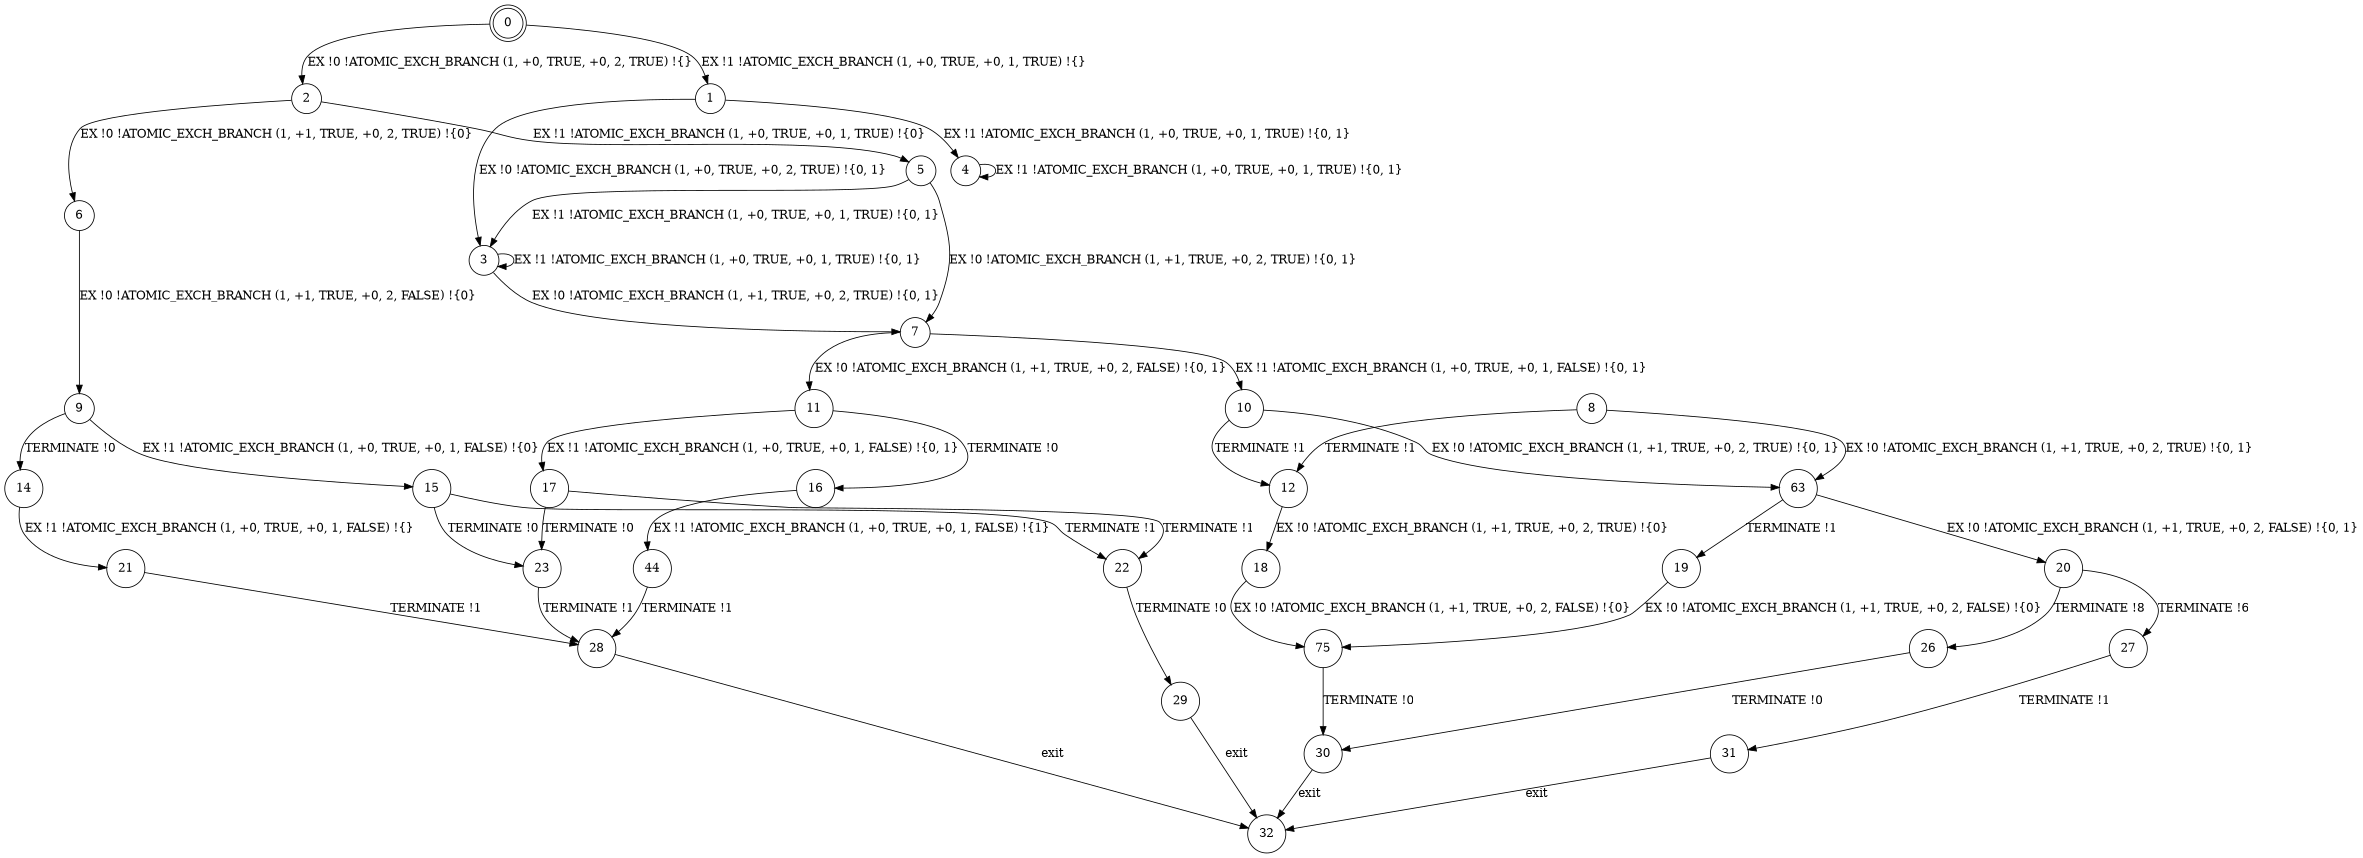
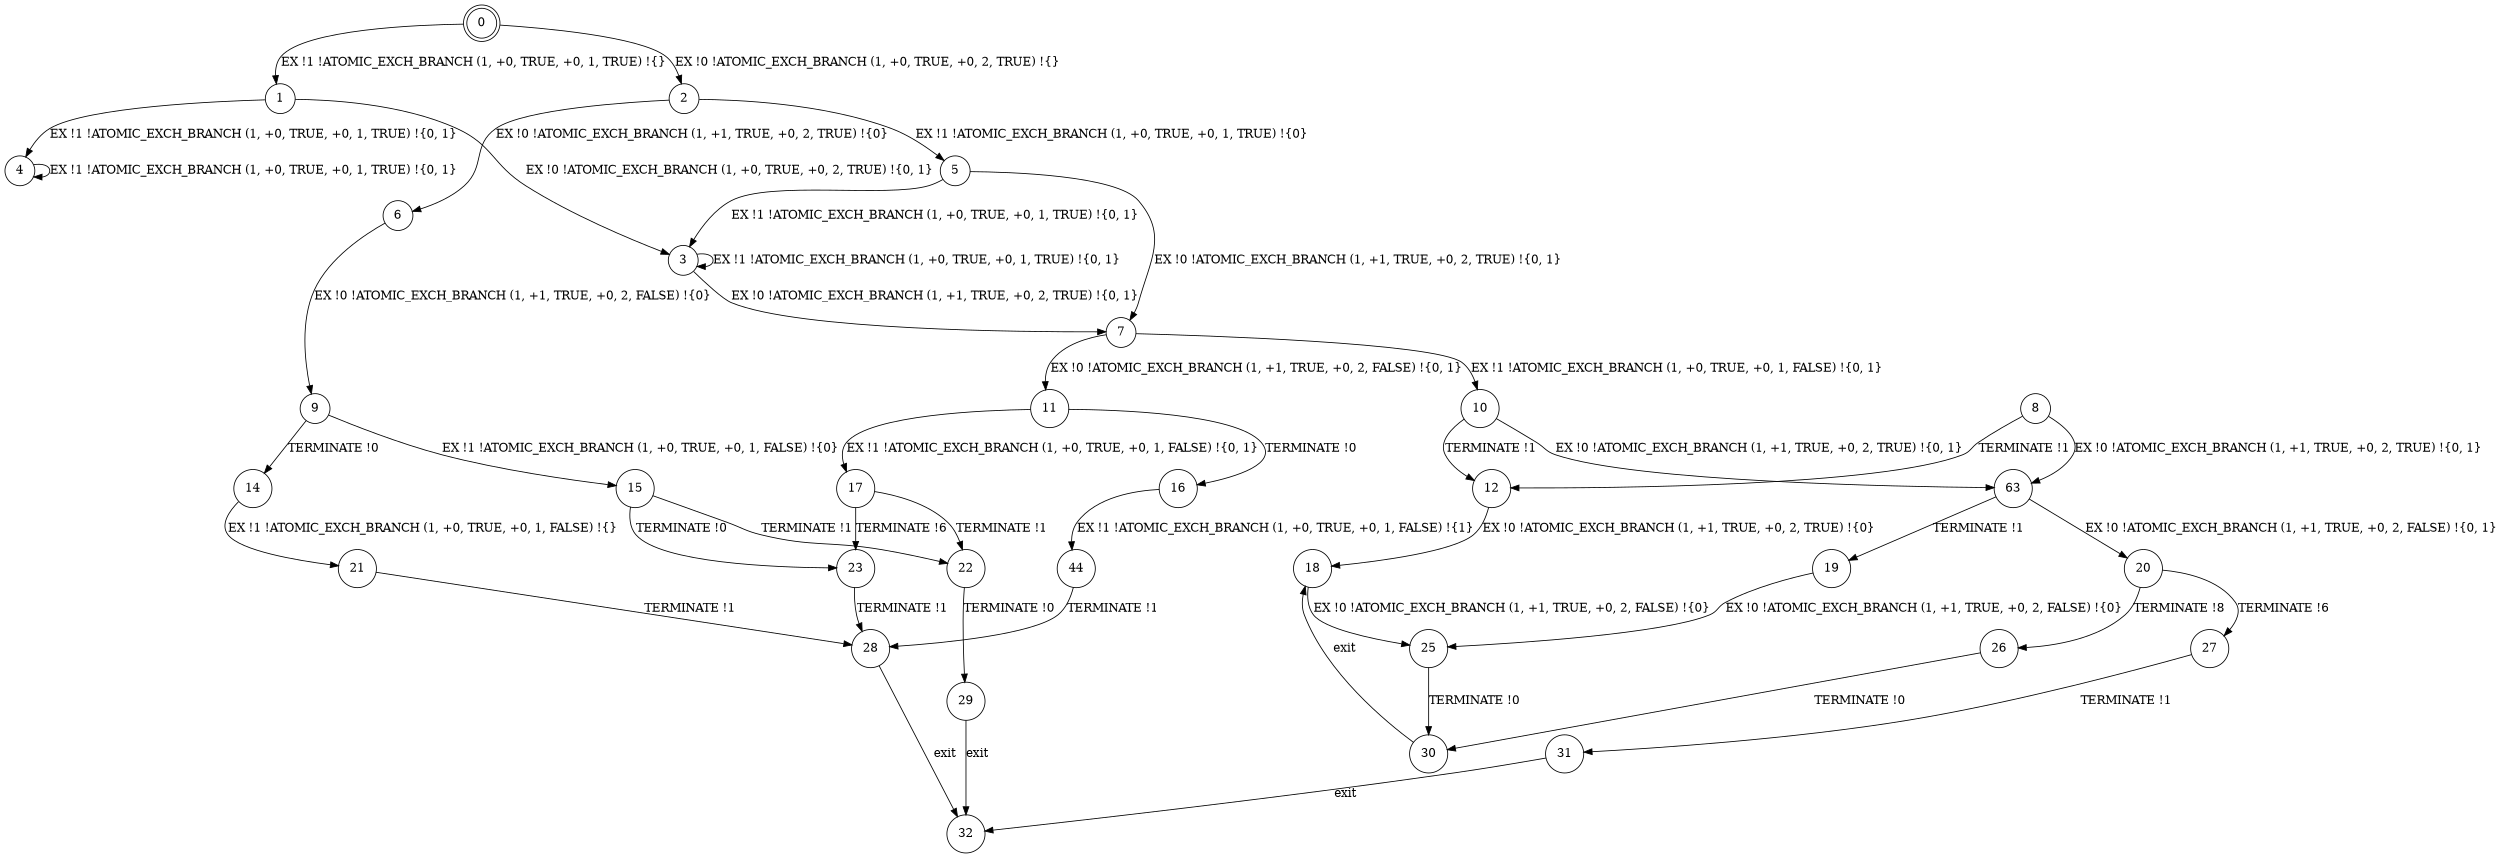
(589, 529) -> (901, 529)
(1323, 649) -> (1429, 649)
(1297, 791) -> (1344, 678)
